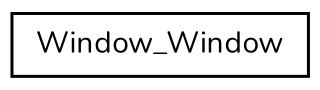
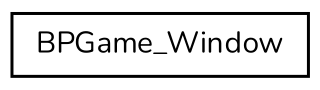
(160, 45) -> (160, 45)
